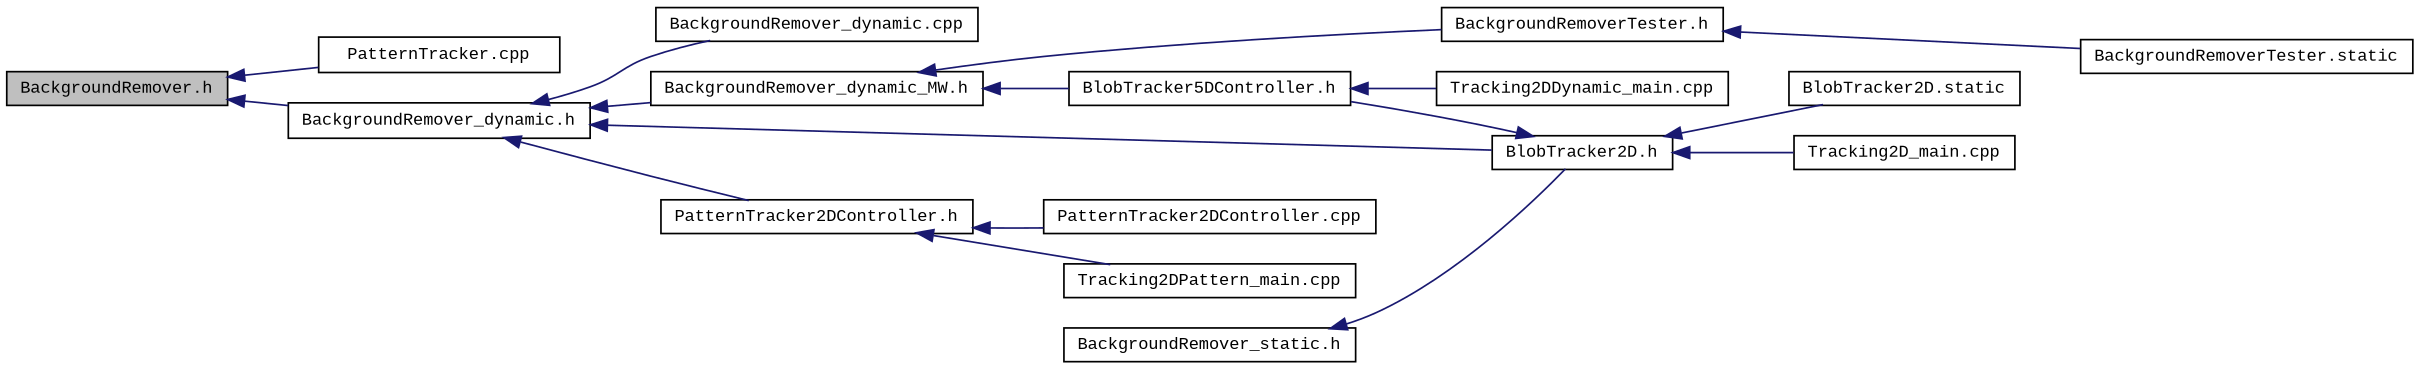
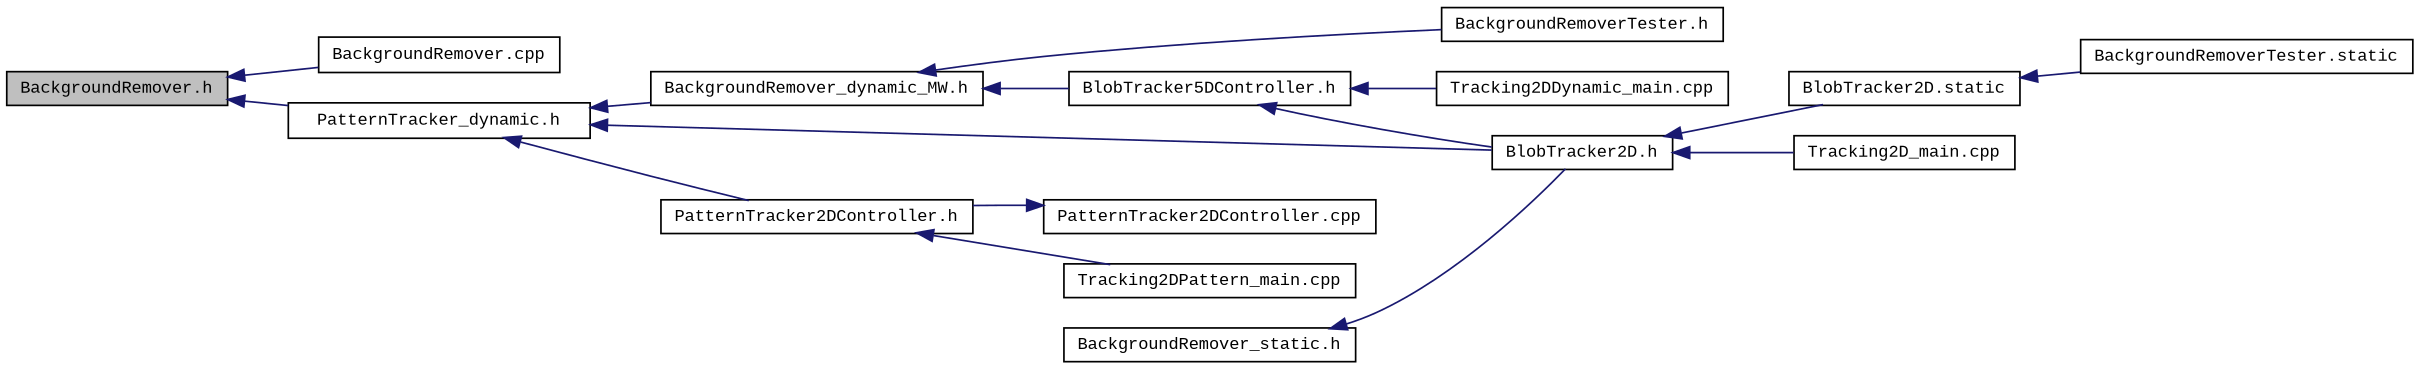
(817, 24) -> none
(1911, 40) -> (2059, 74)
(439, 55) -> (439, 55)
(1434, 116) -> (1383, 130)
(439, 121) -> (439, 121)
(1017, 228) -> (1000, 205)
